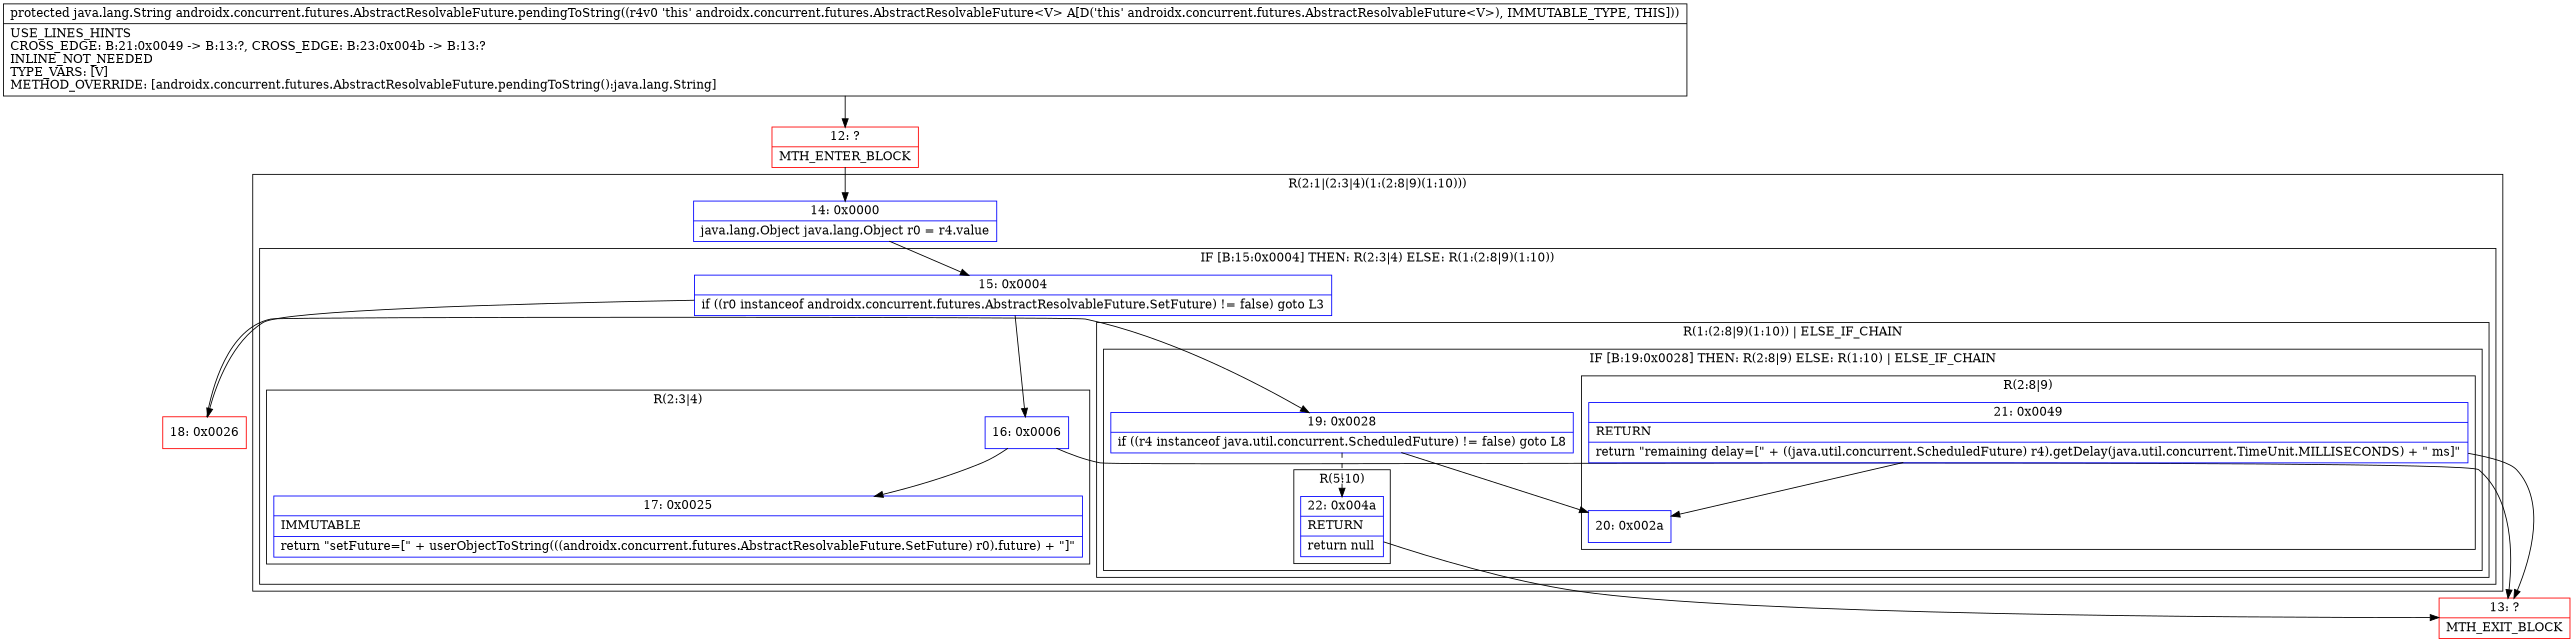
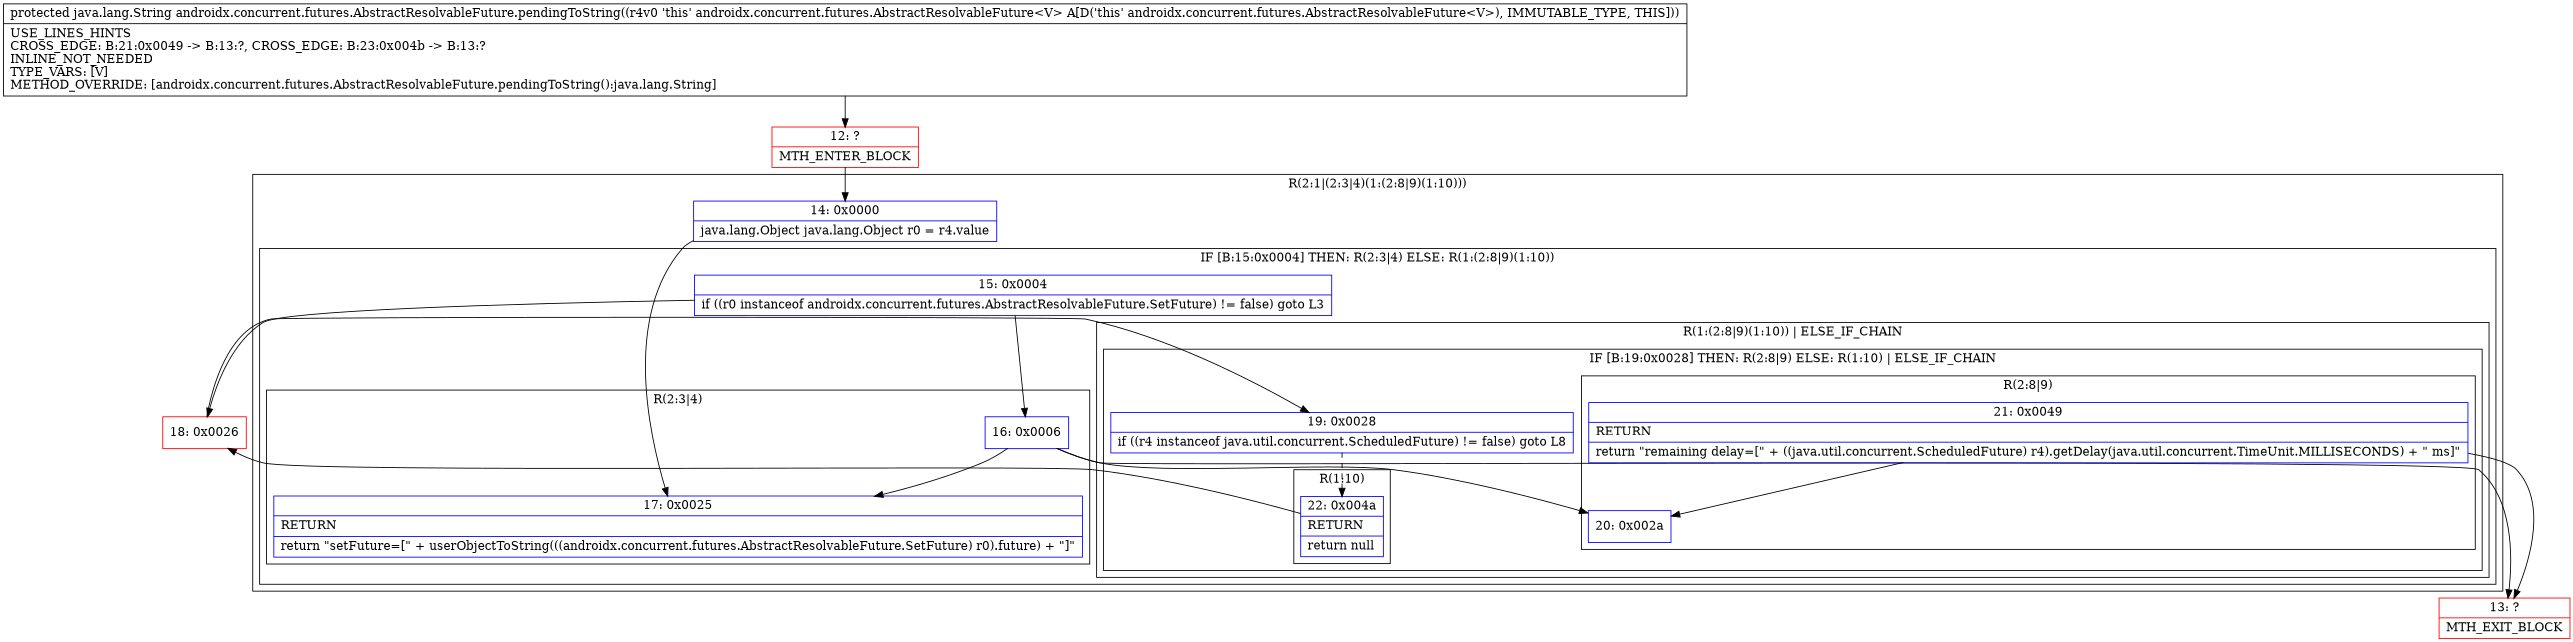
(925, 257) -> (646, 358)
(1342, 480) -> (1342, 480)
(1491, 481) -> (1398, 470)
(321, 526) -> (309, 526)
(1903, 611) -> (769, 468)
